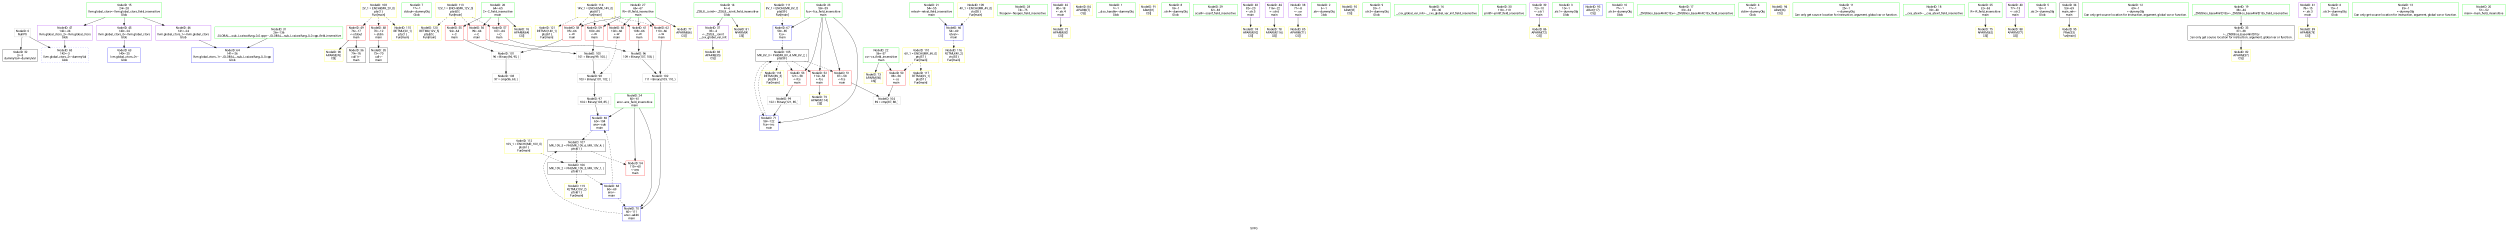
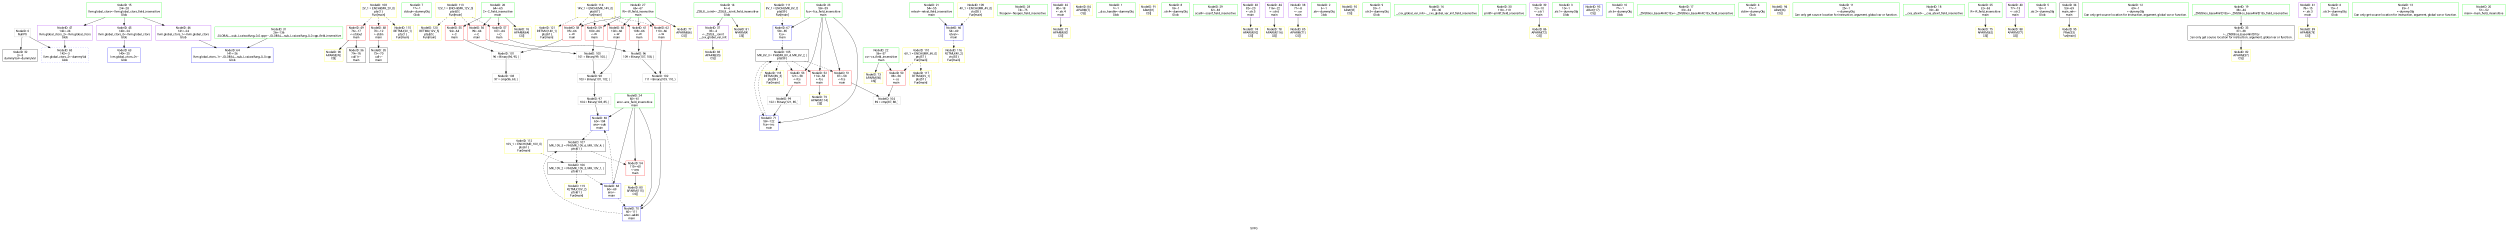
(613, 58) -> (613, 58)
none -> (623, 145)
none -> (635, 191)
